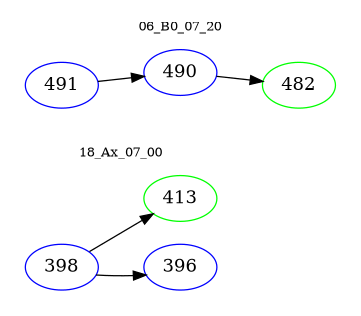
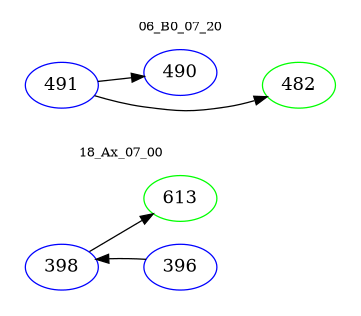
(233, 78) -> (174, 110)
(180, 198) -> (180, 198)
(115, 276) -> (128, 259)
